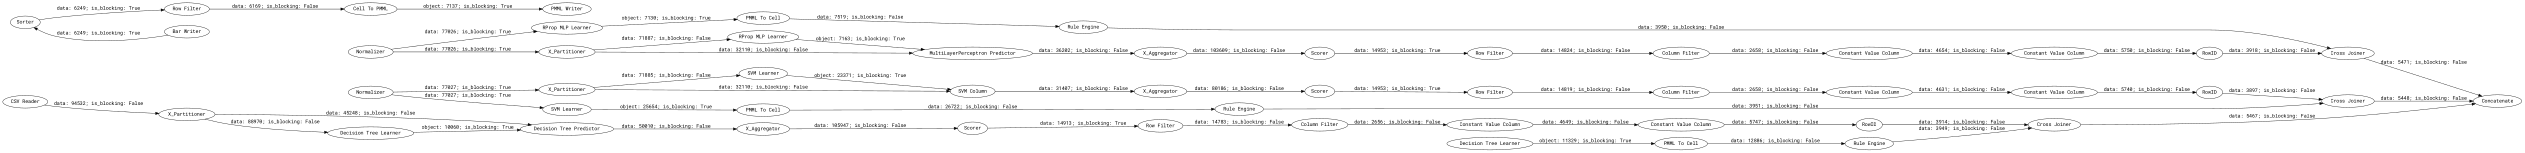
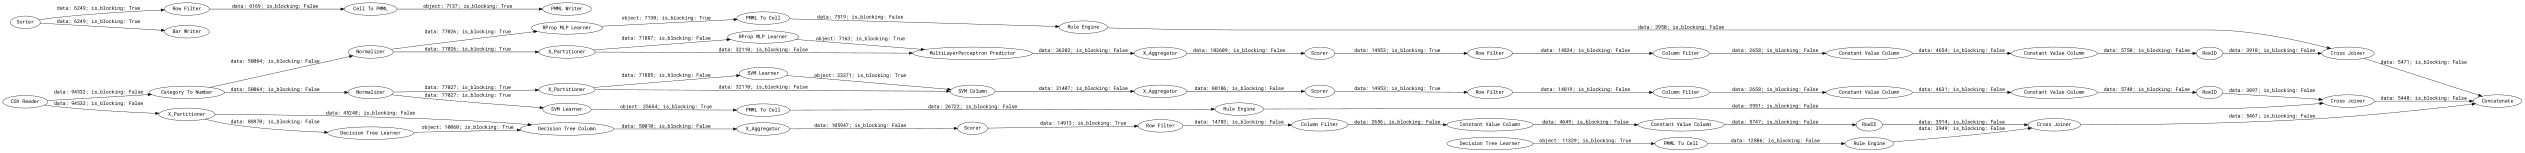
(102, 41) -> (101, 27)
none -> (187, 92)
(567, 129) -> (567, 129)
